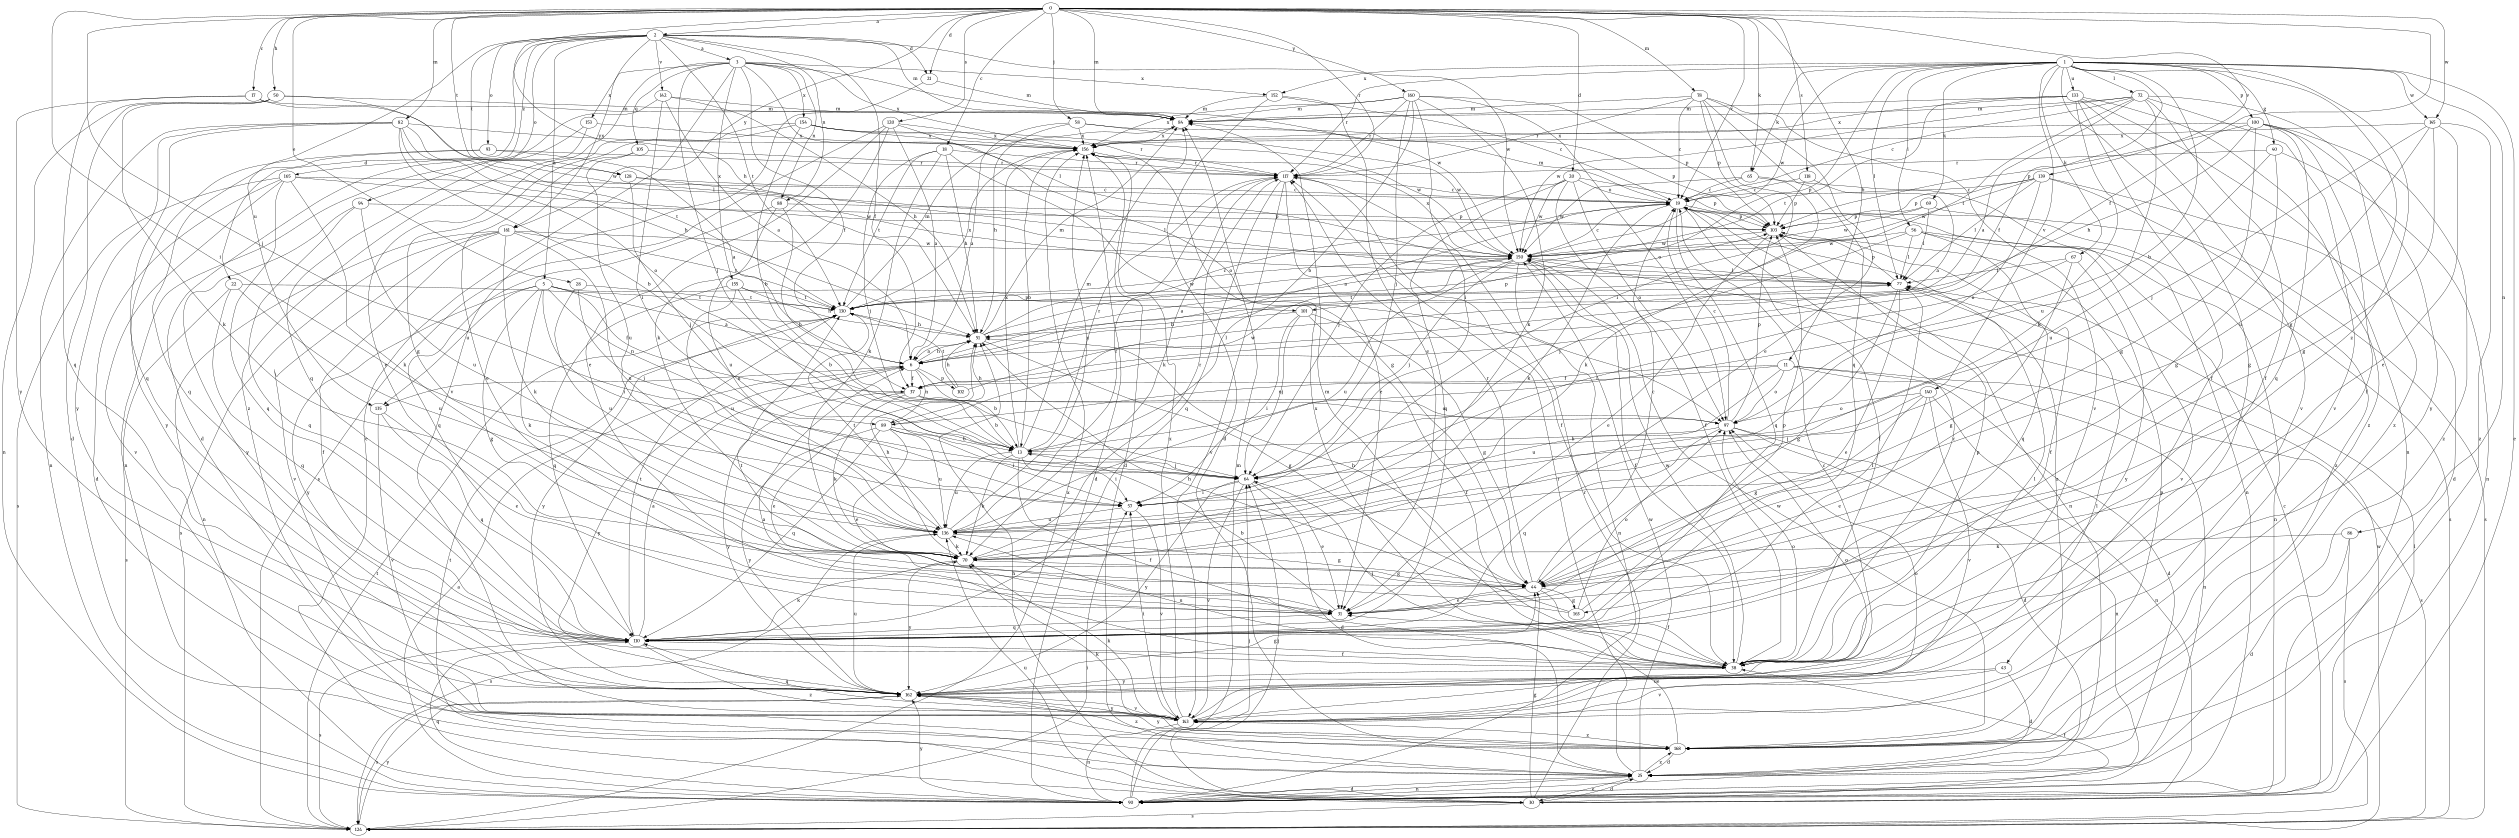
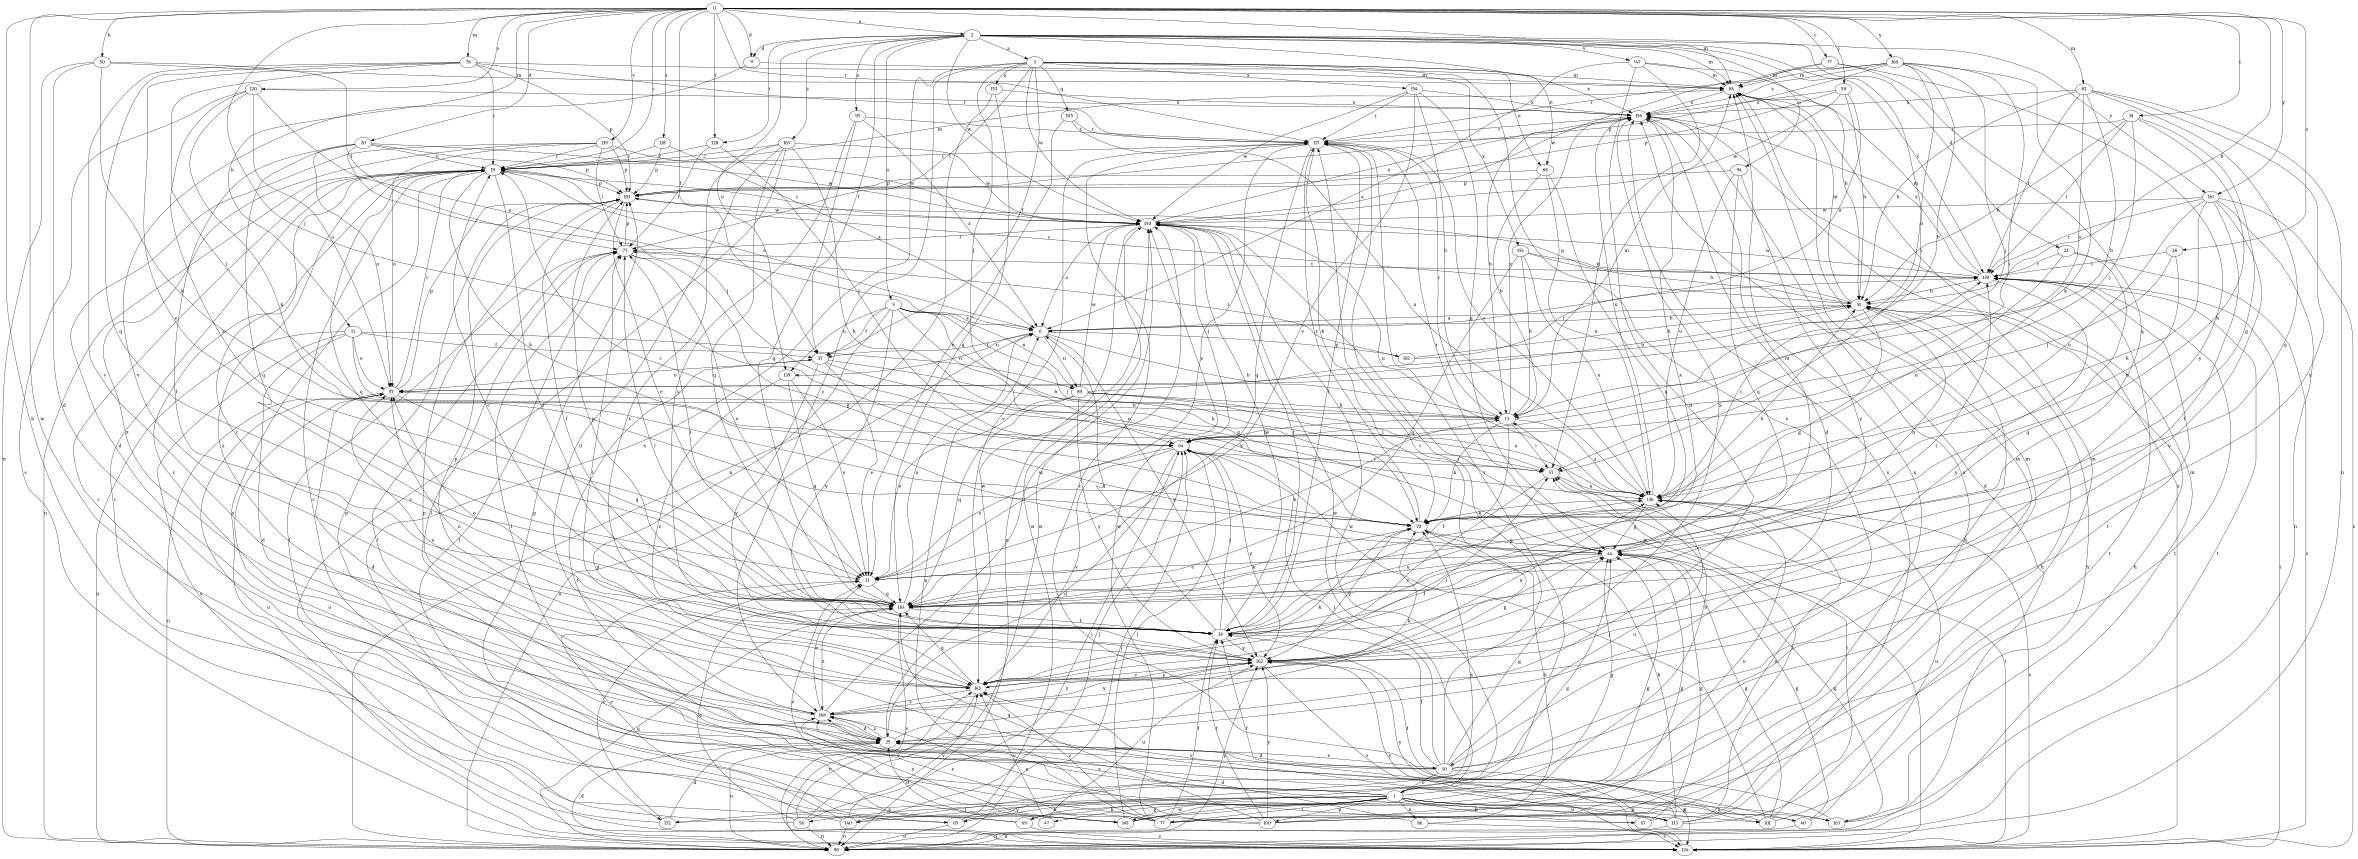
(64, 159) -> (1735, 50)
(2442, 638) -> (1421, 782)
(2004, 668) -> (1047, 823)
